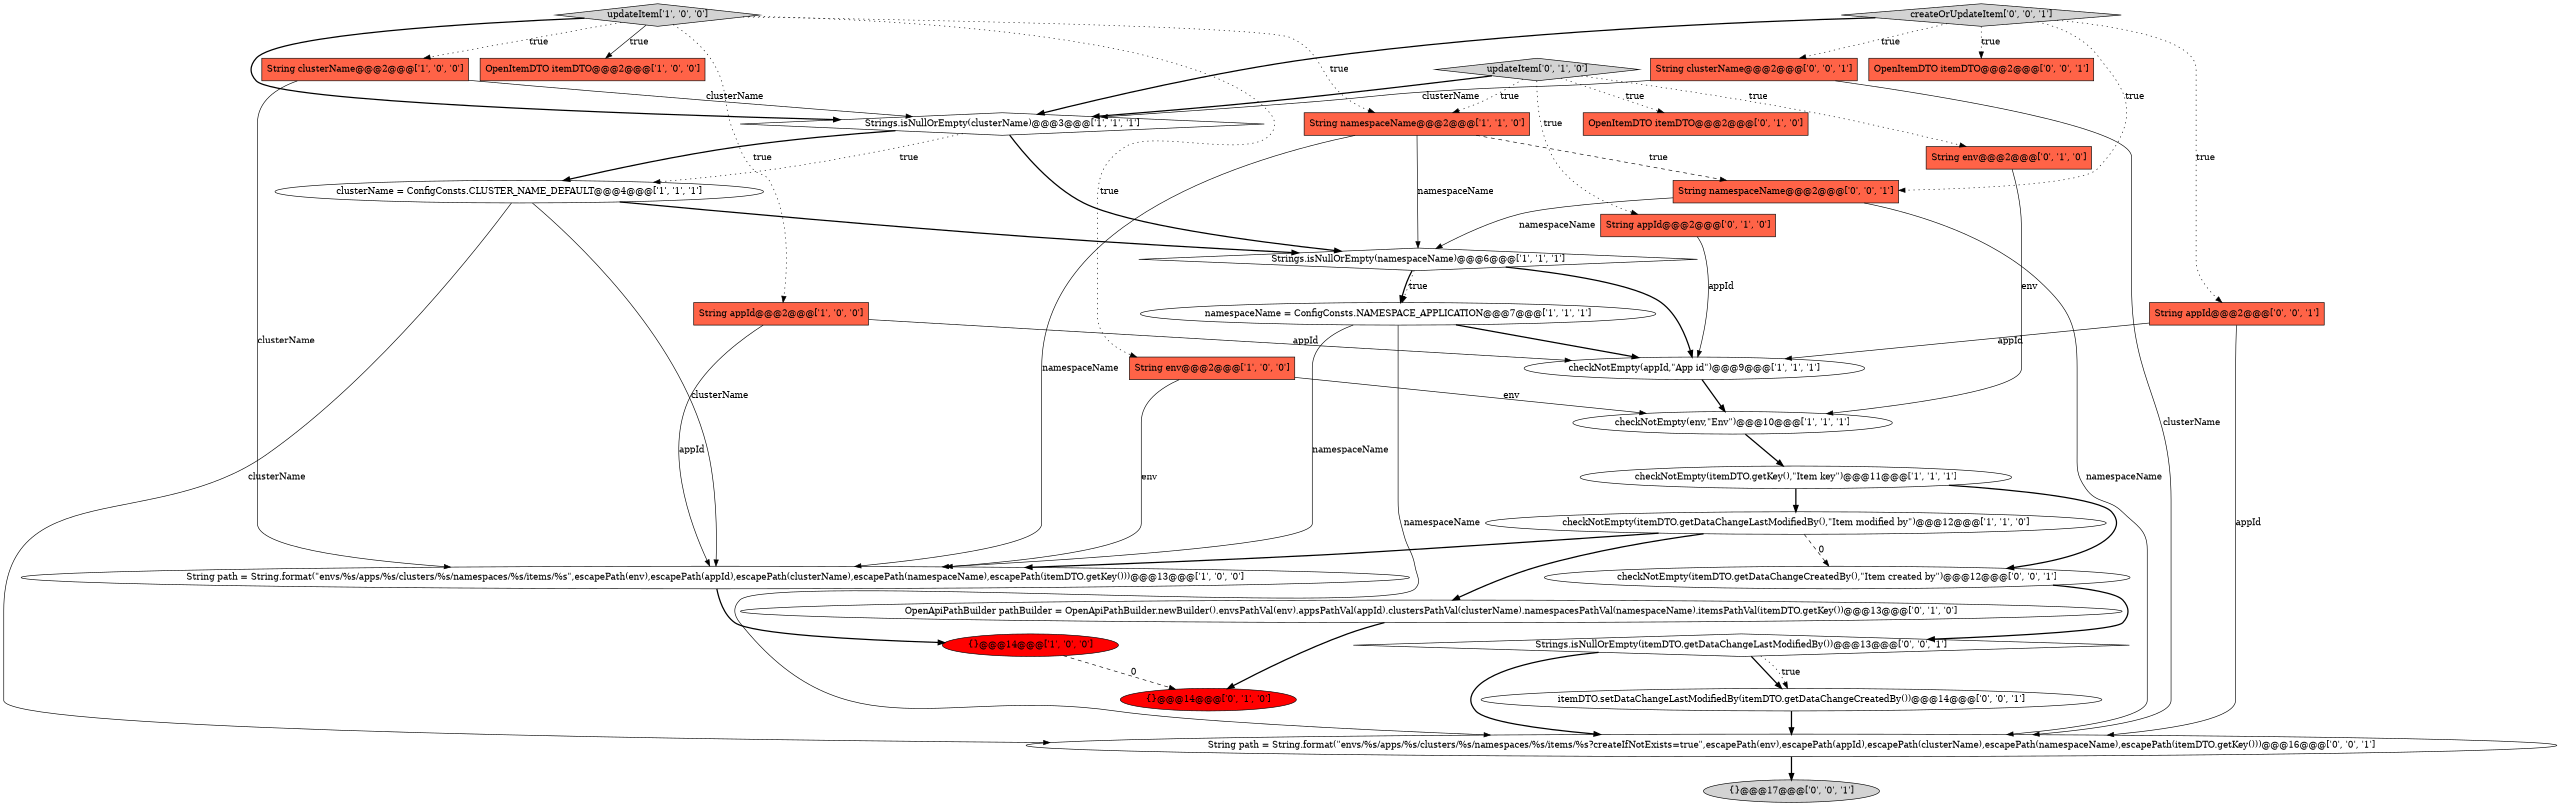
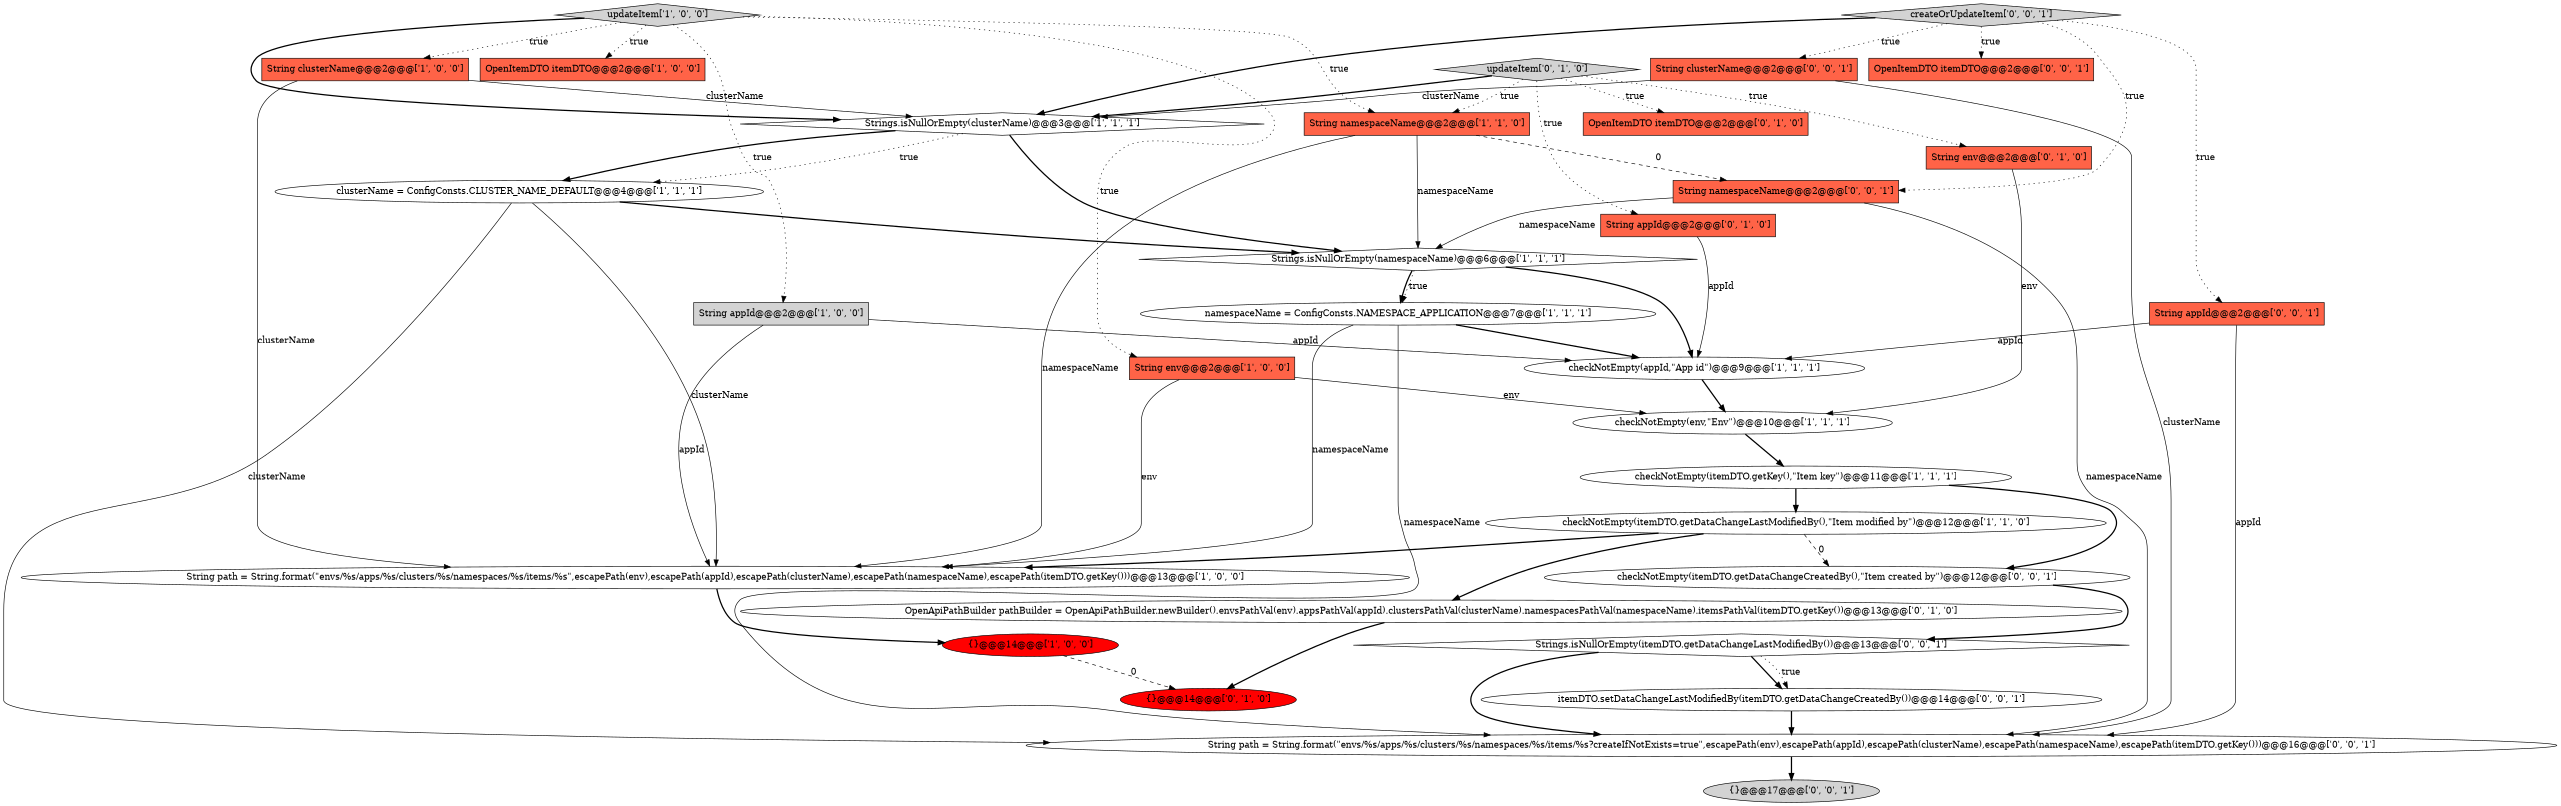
(628, 40) -> (628, 40)
(1659, 158) -> (1659, 158)
(781, 314) -> (781, 314)
